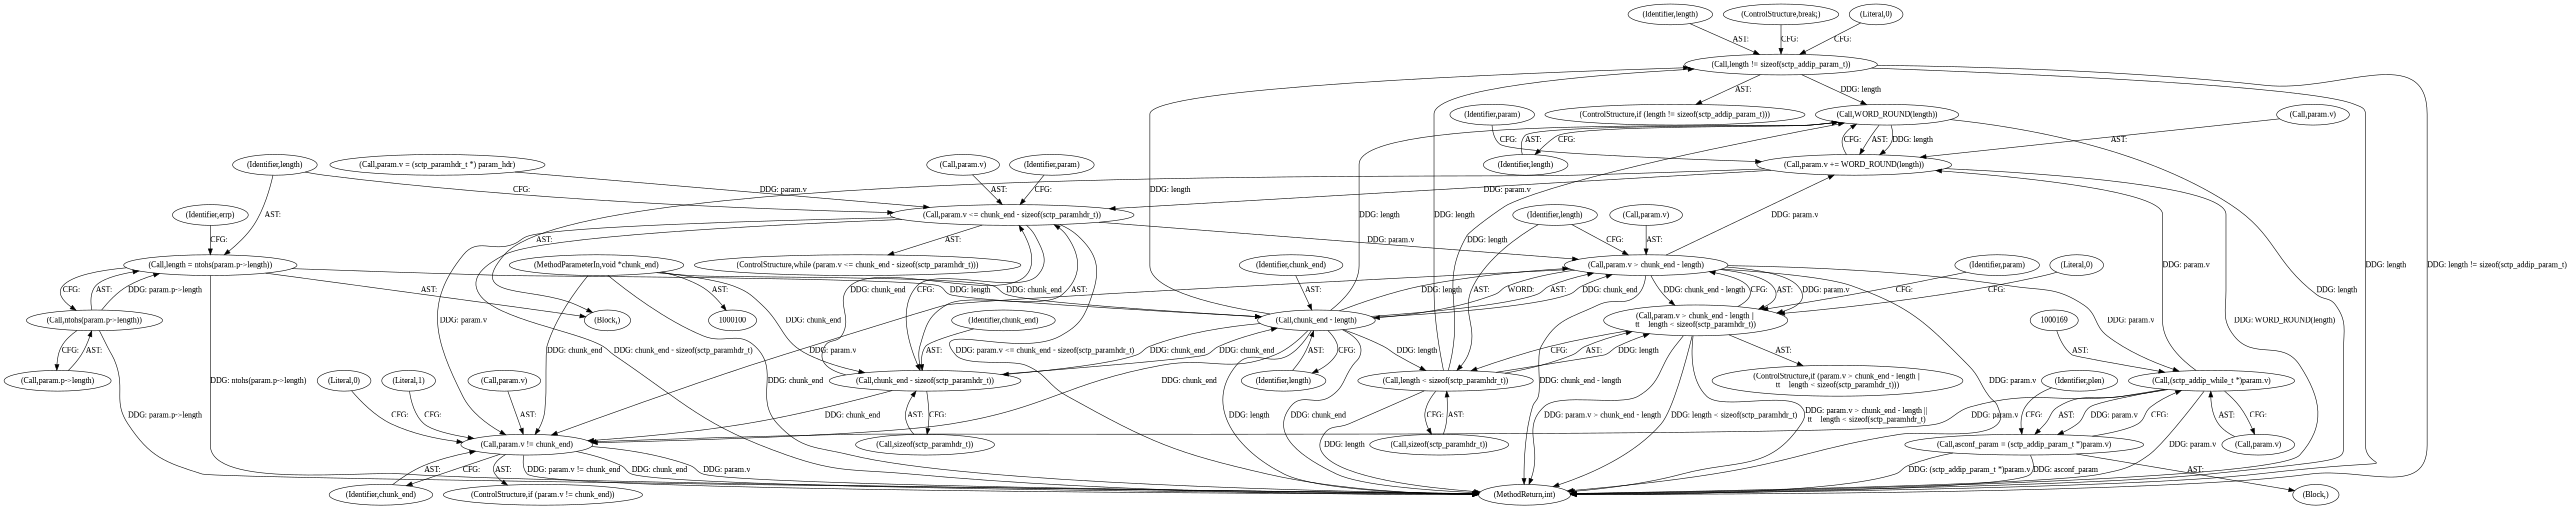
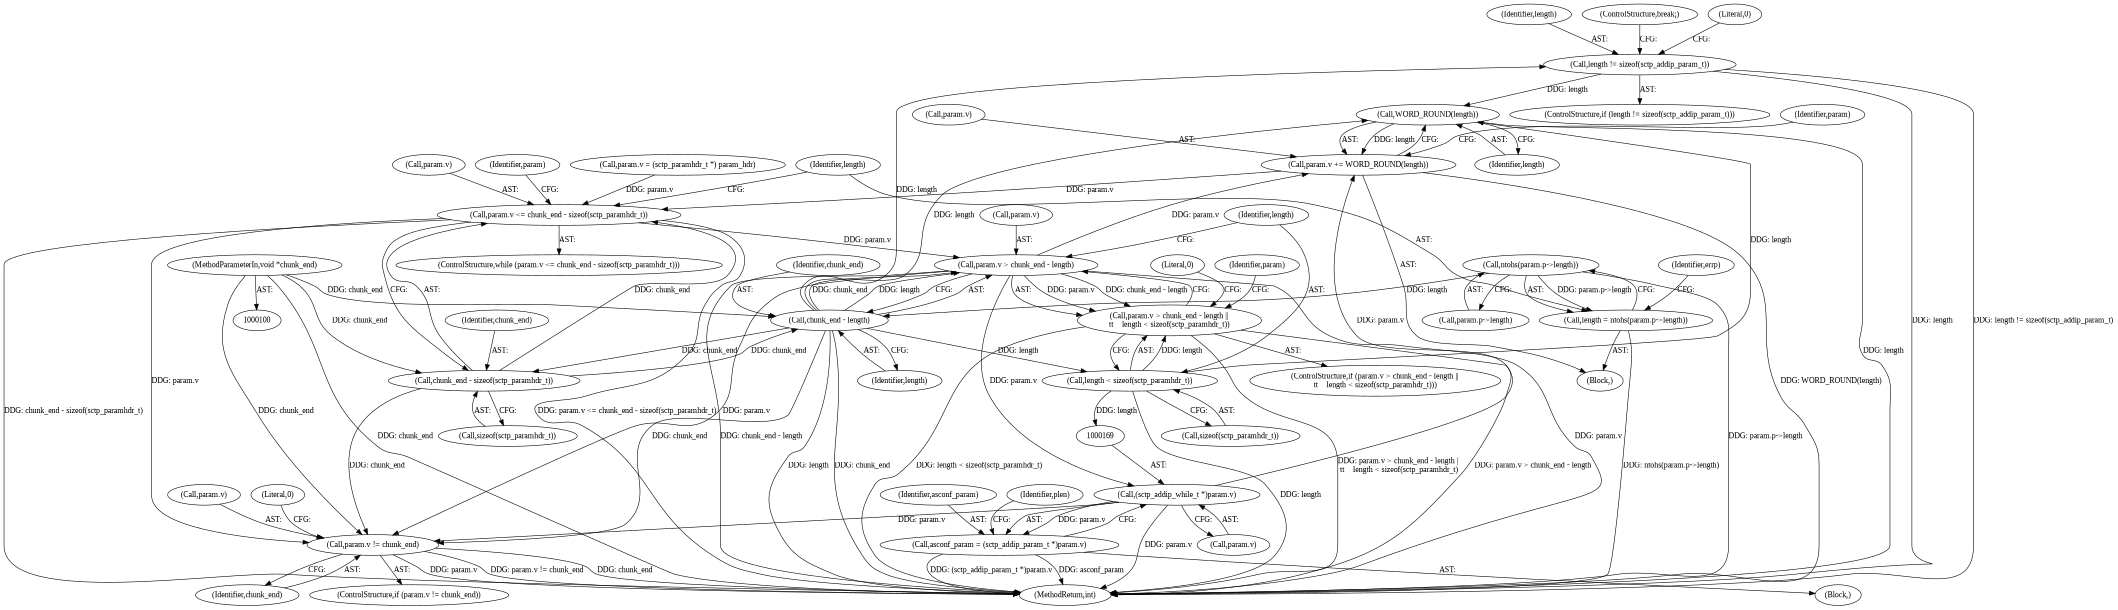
(1436, 112) -> (1098, 403)
(655, 277) -> (1205, 302)
(1522, 290) -> (945, 290)
(409, 381) -> none
none -> (938, 495)
